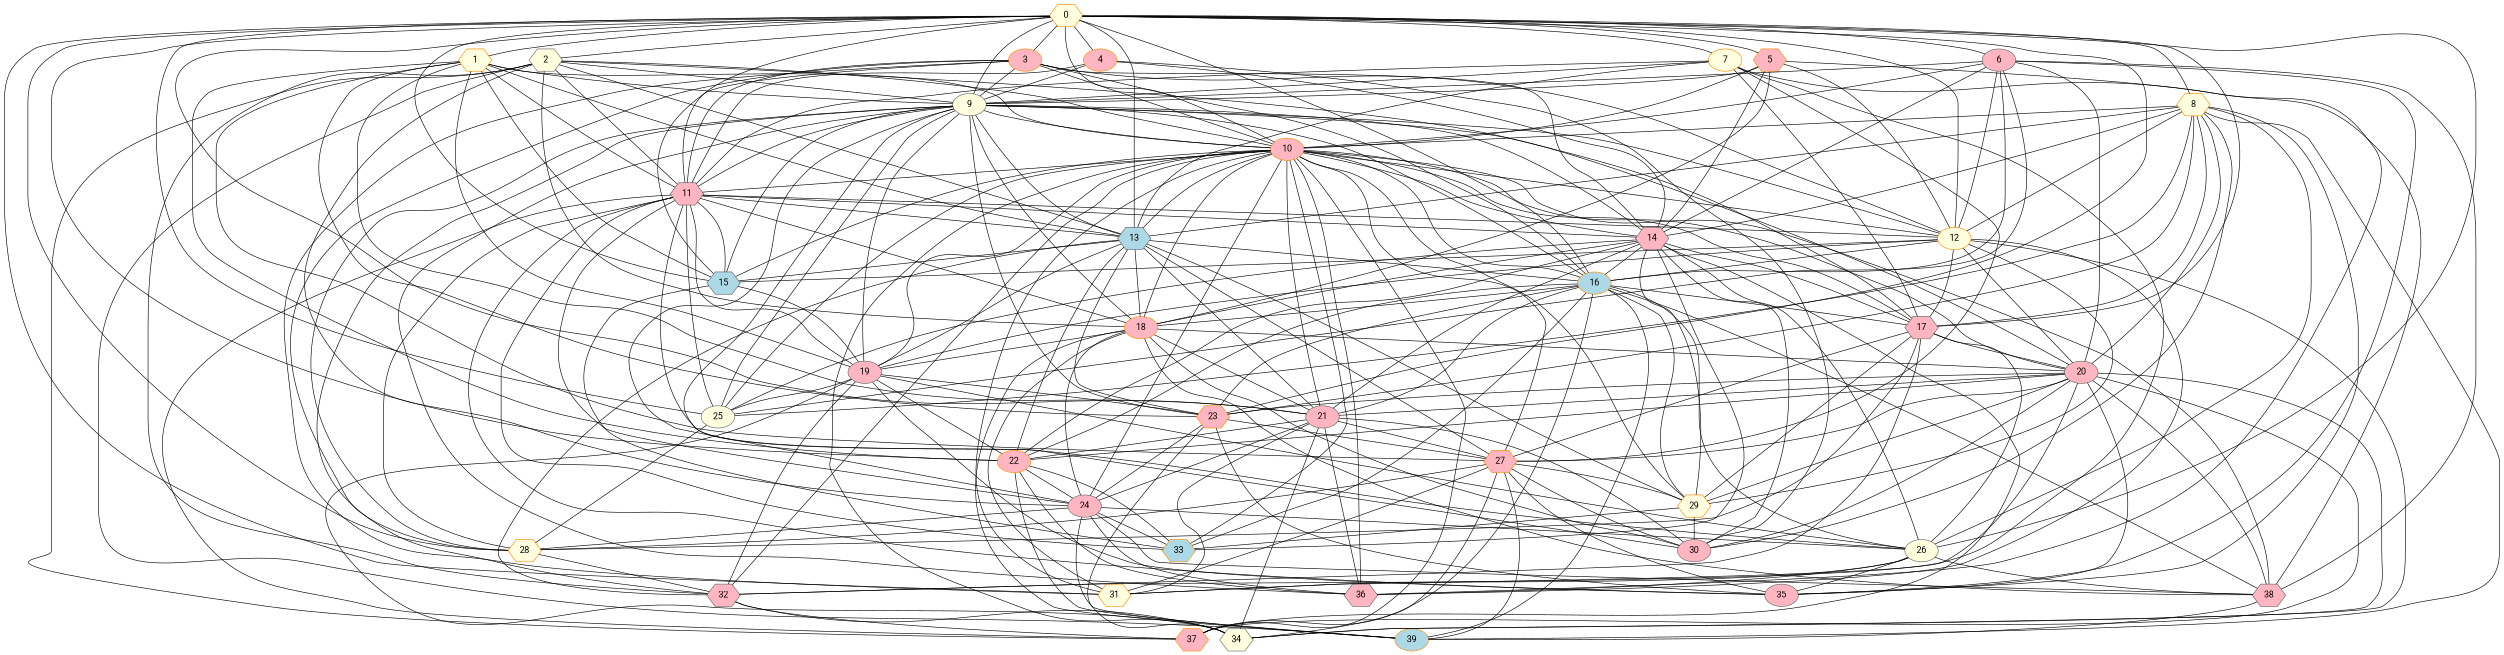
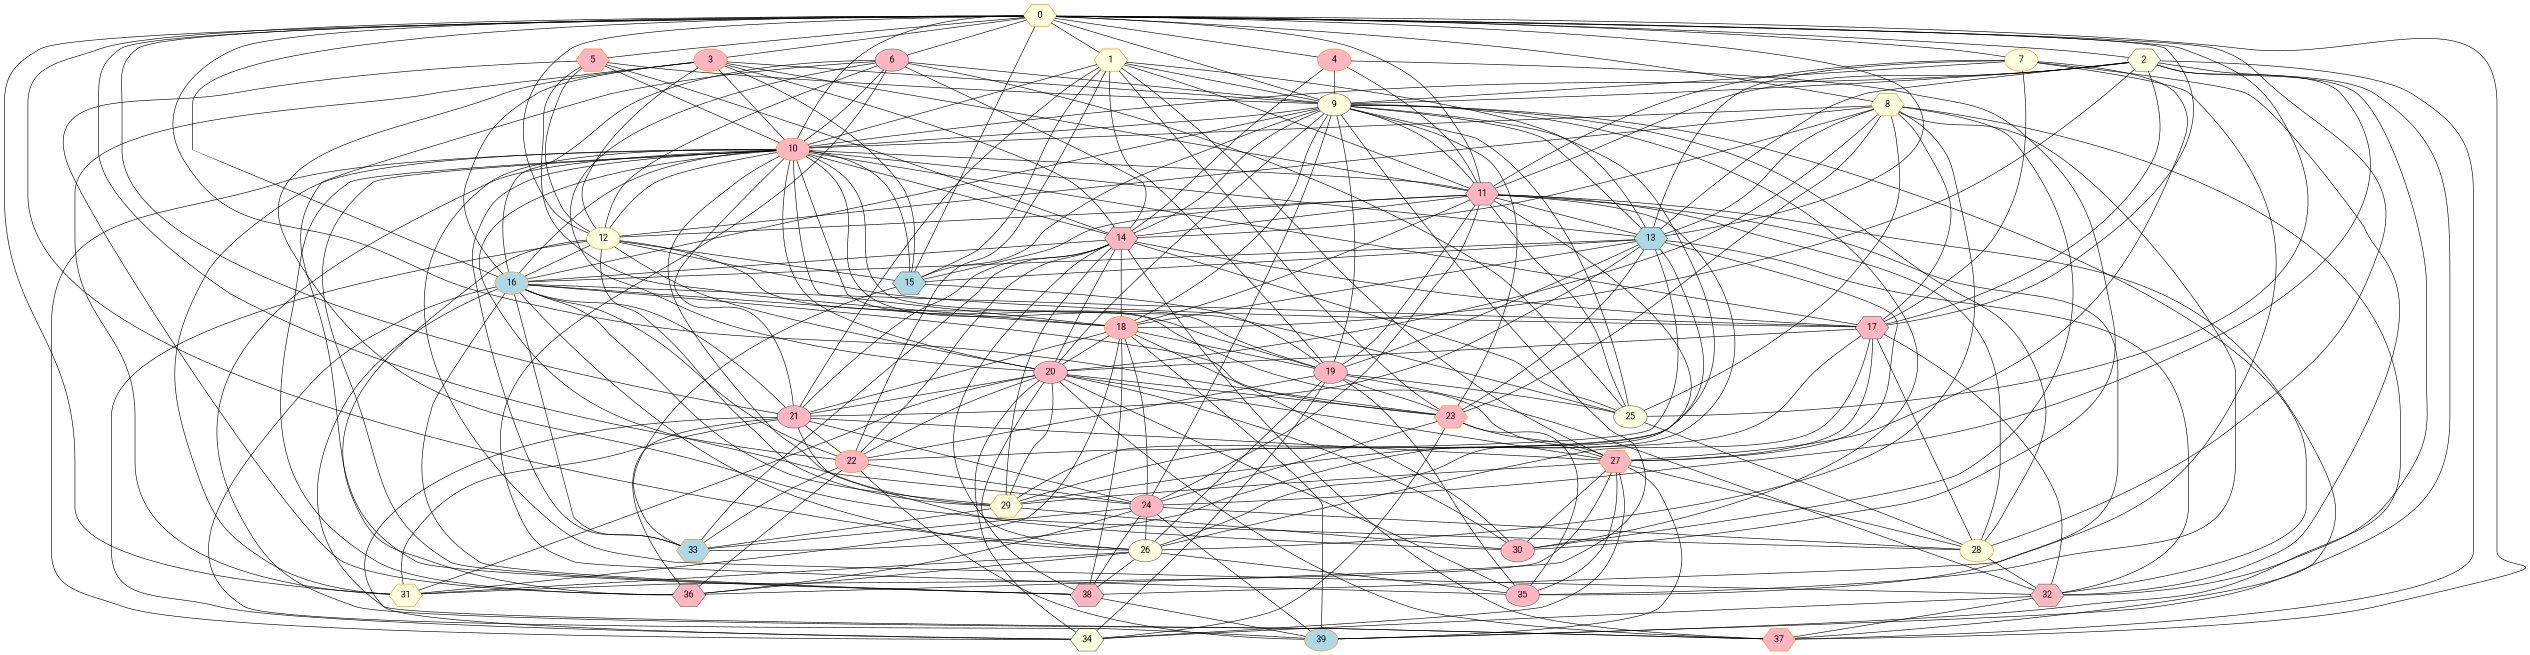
none -> (2406, 39)
(1469, 126) -> (1704, 388)
(1786, 347) -> (1088, 300)
(525, 551) -> (1977, 551)
